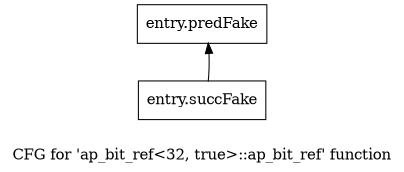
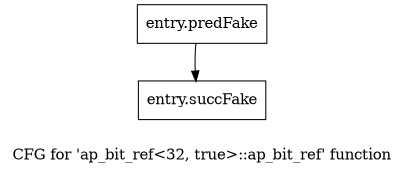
(209, 67) -> (195, 57)
